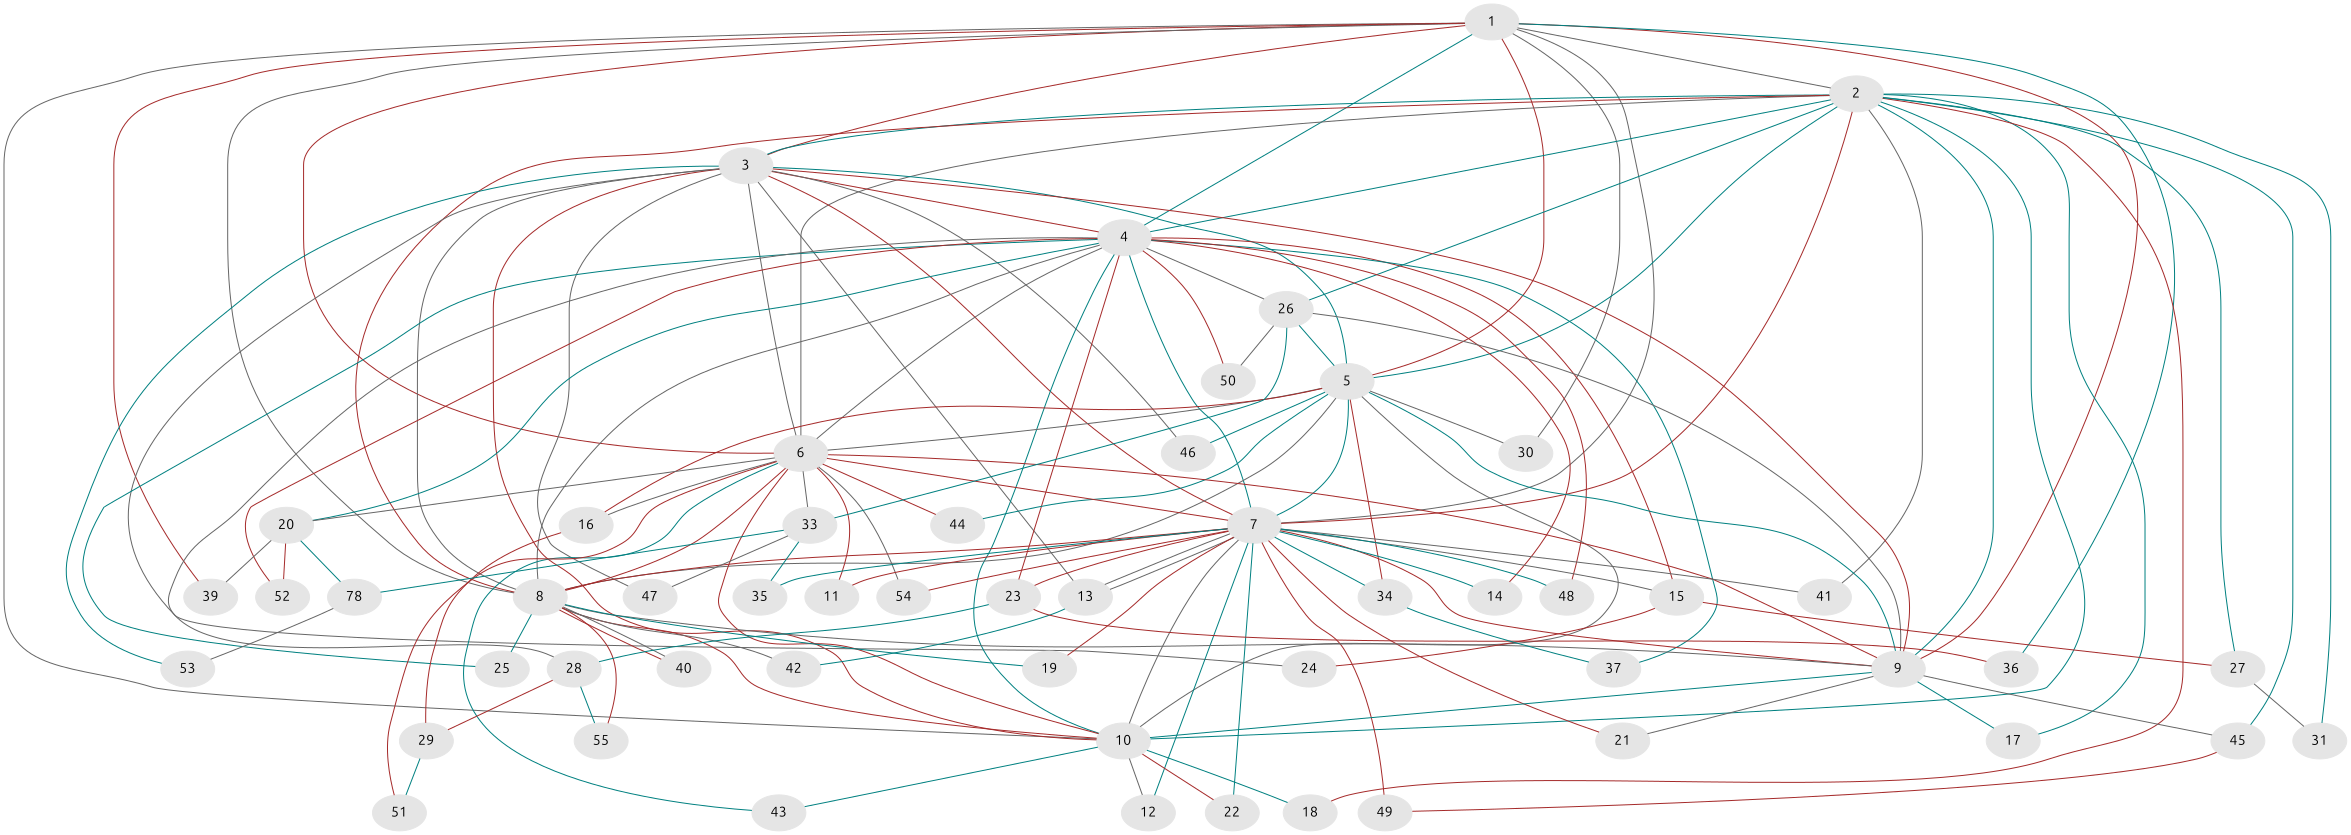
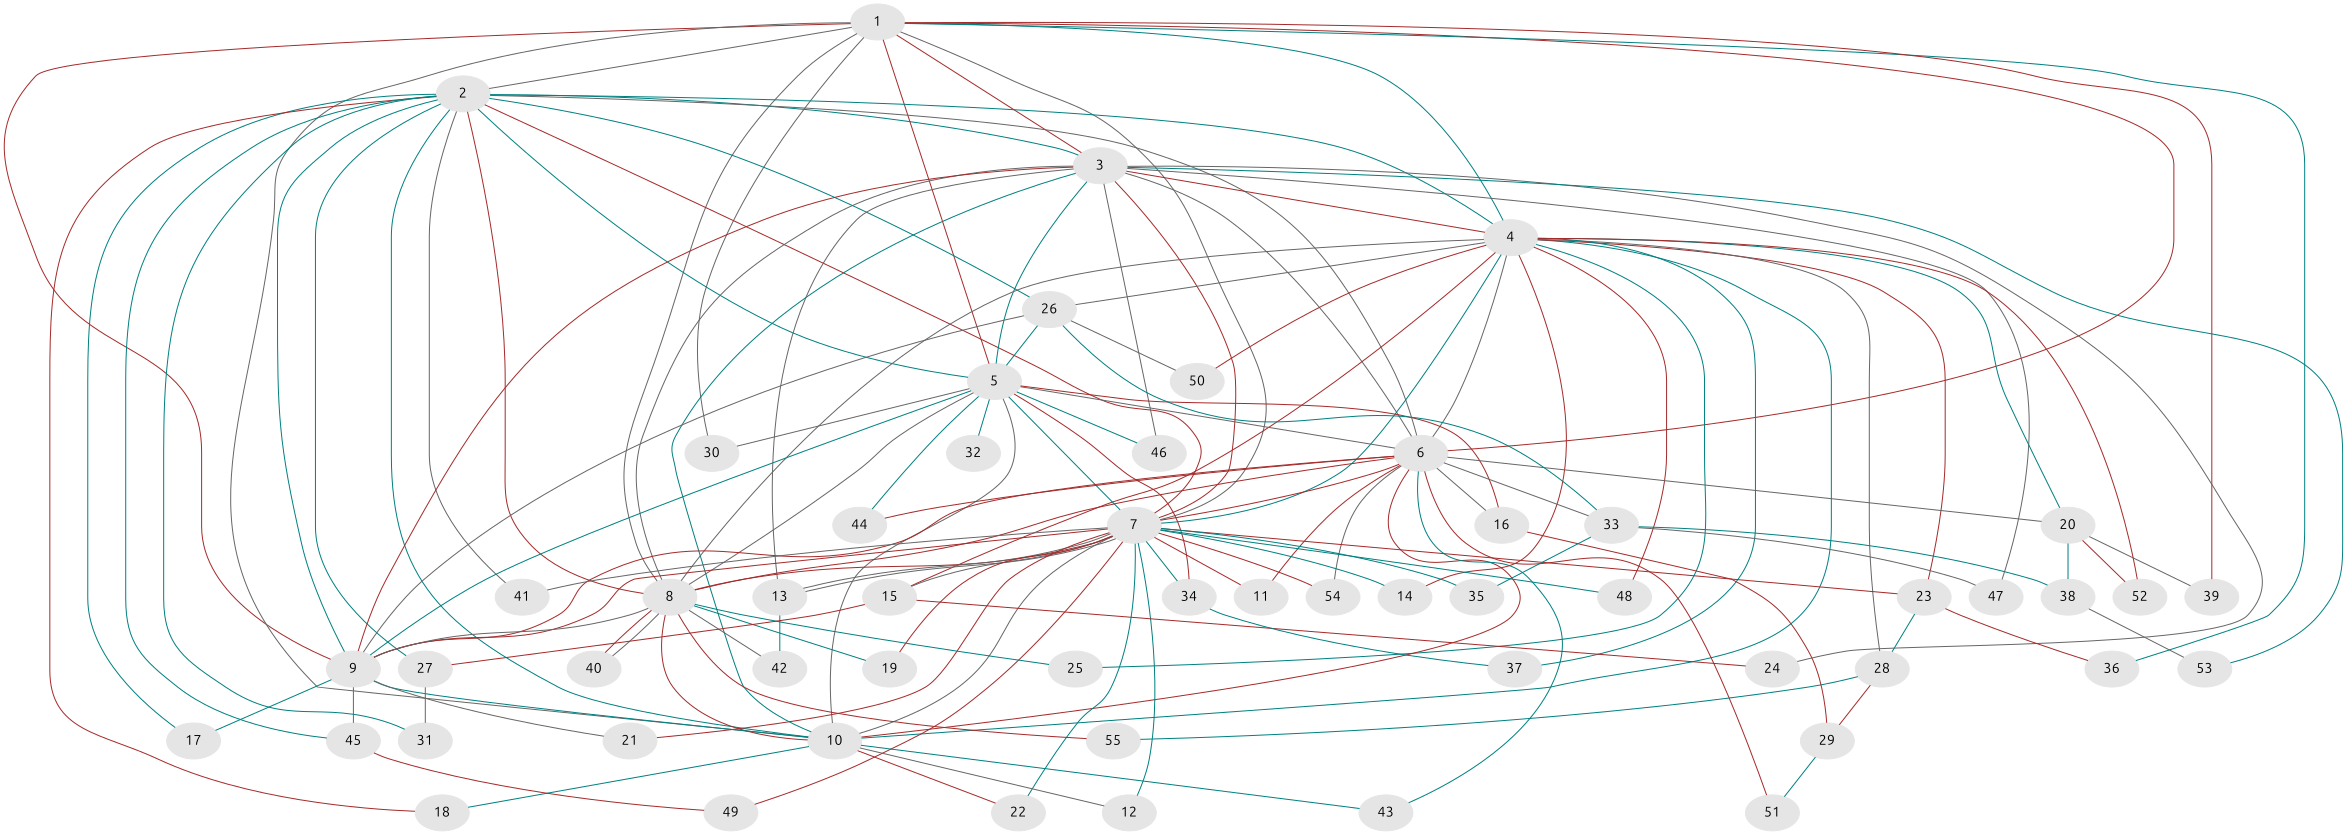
none -> (974, 453)
(568, 573) -> (717, 377)
(355, 597) -> (2068, 597)
